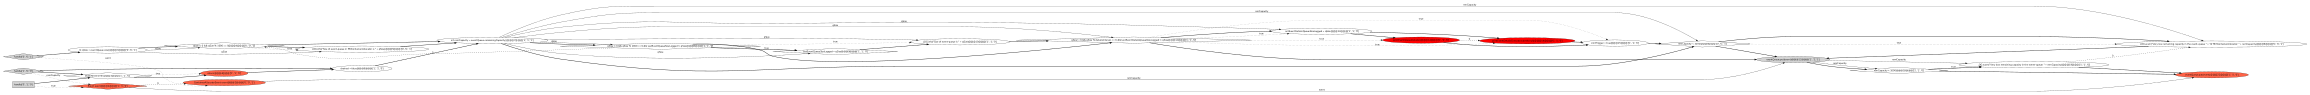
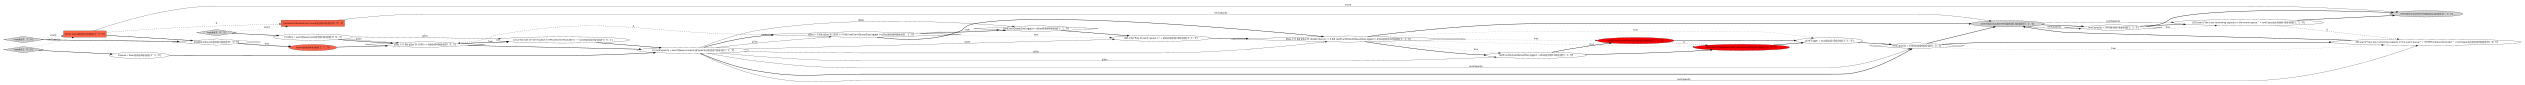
(290, 71) -> (361, 47)
(60, 73) -> (149, 38)
(2212, 75) -> (2426, 14)
(224, 83) -> (313, 23)
(23, 85) -> (23, 40)
(53, 86) -> (53, 35)
(108, 86) -> (85, 34)
